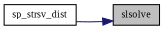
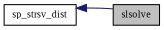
(89, 22) -> (100, 8)
